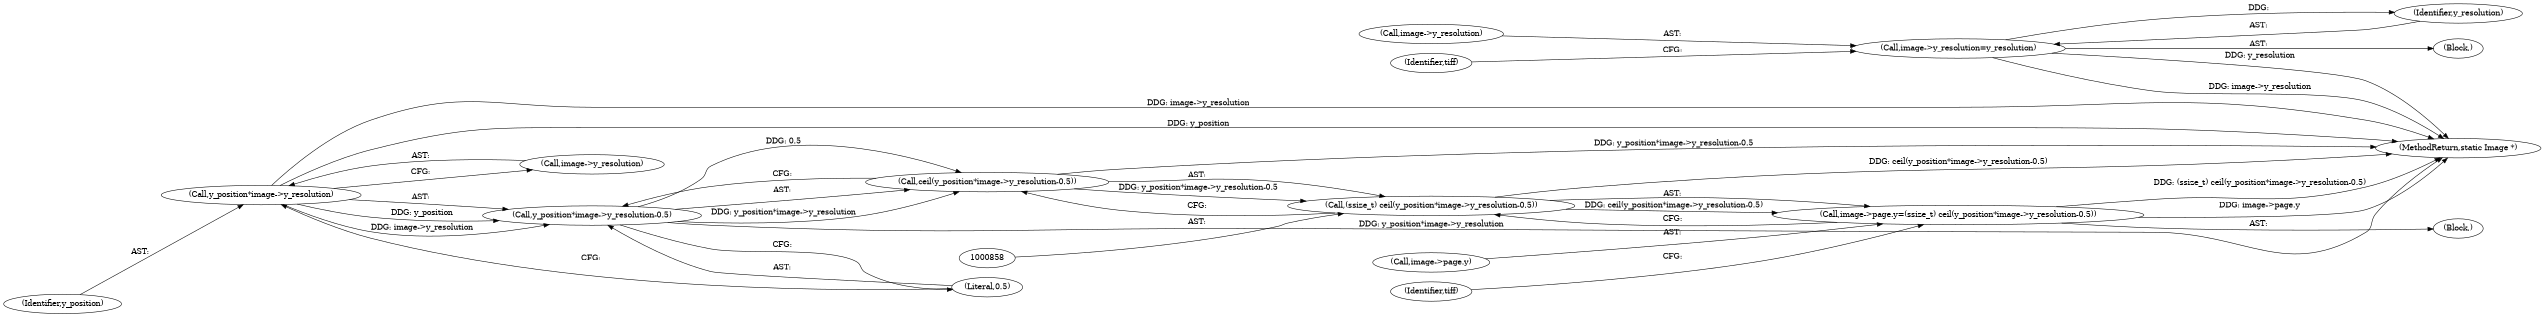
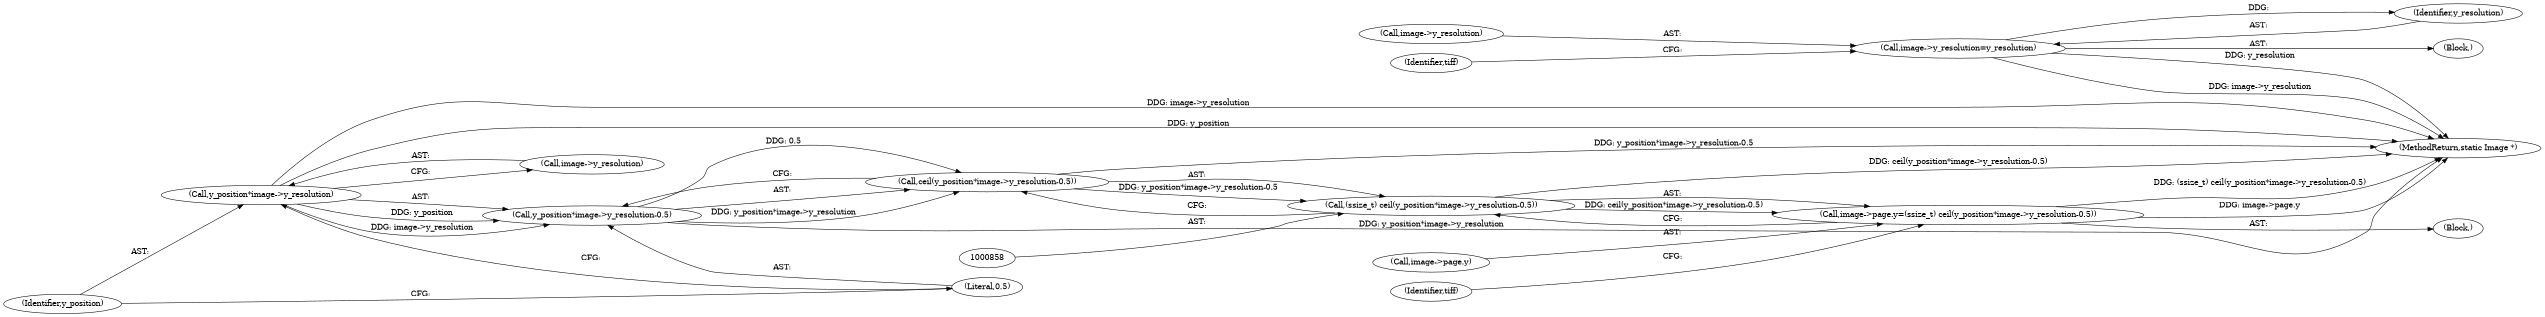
(787, 252) -> (534, 298)
